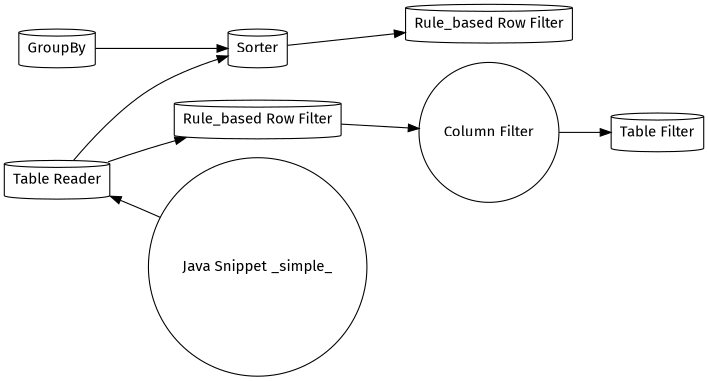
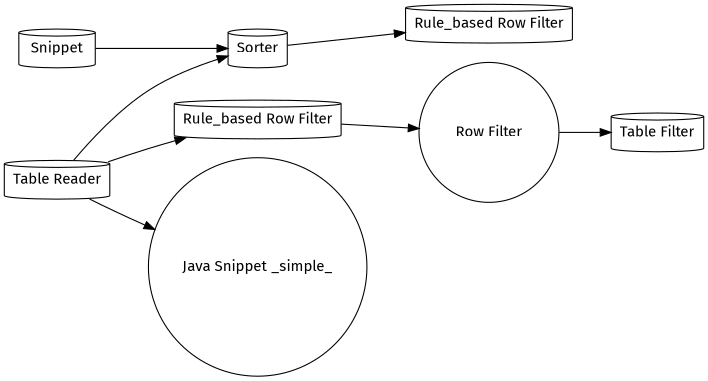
(57, 48) -> (57, 48)
(489, 132) -> (489, 132)
(140, 209) -> (117, 212)
